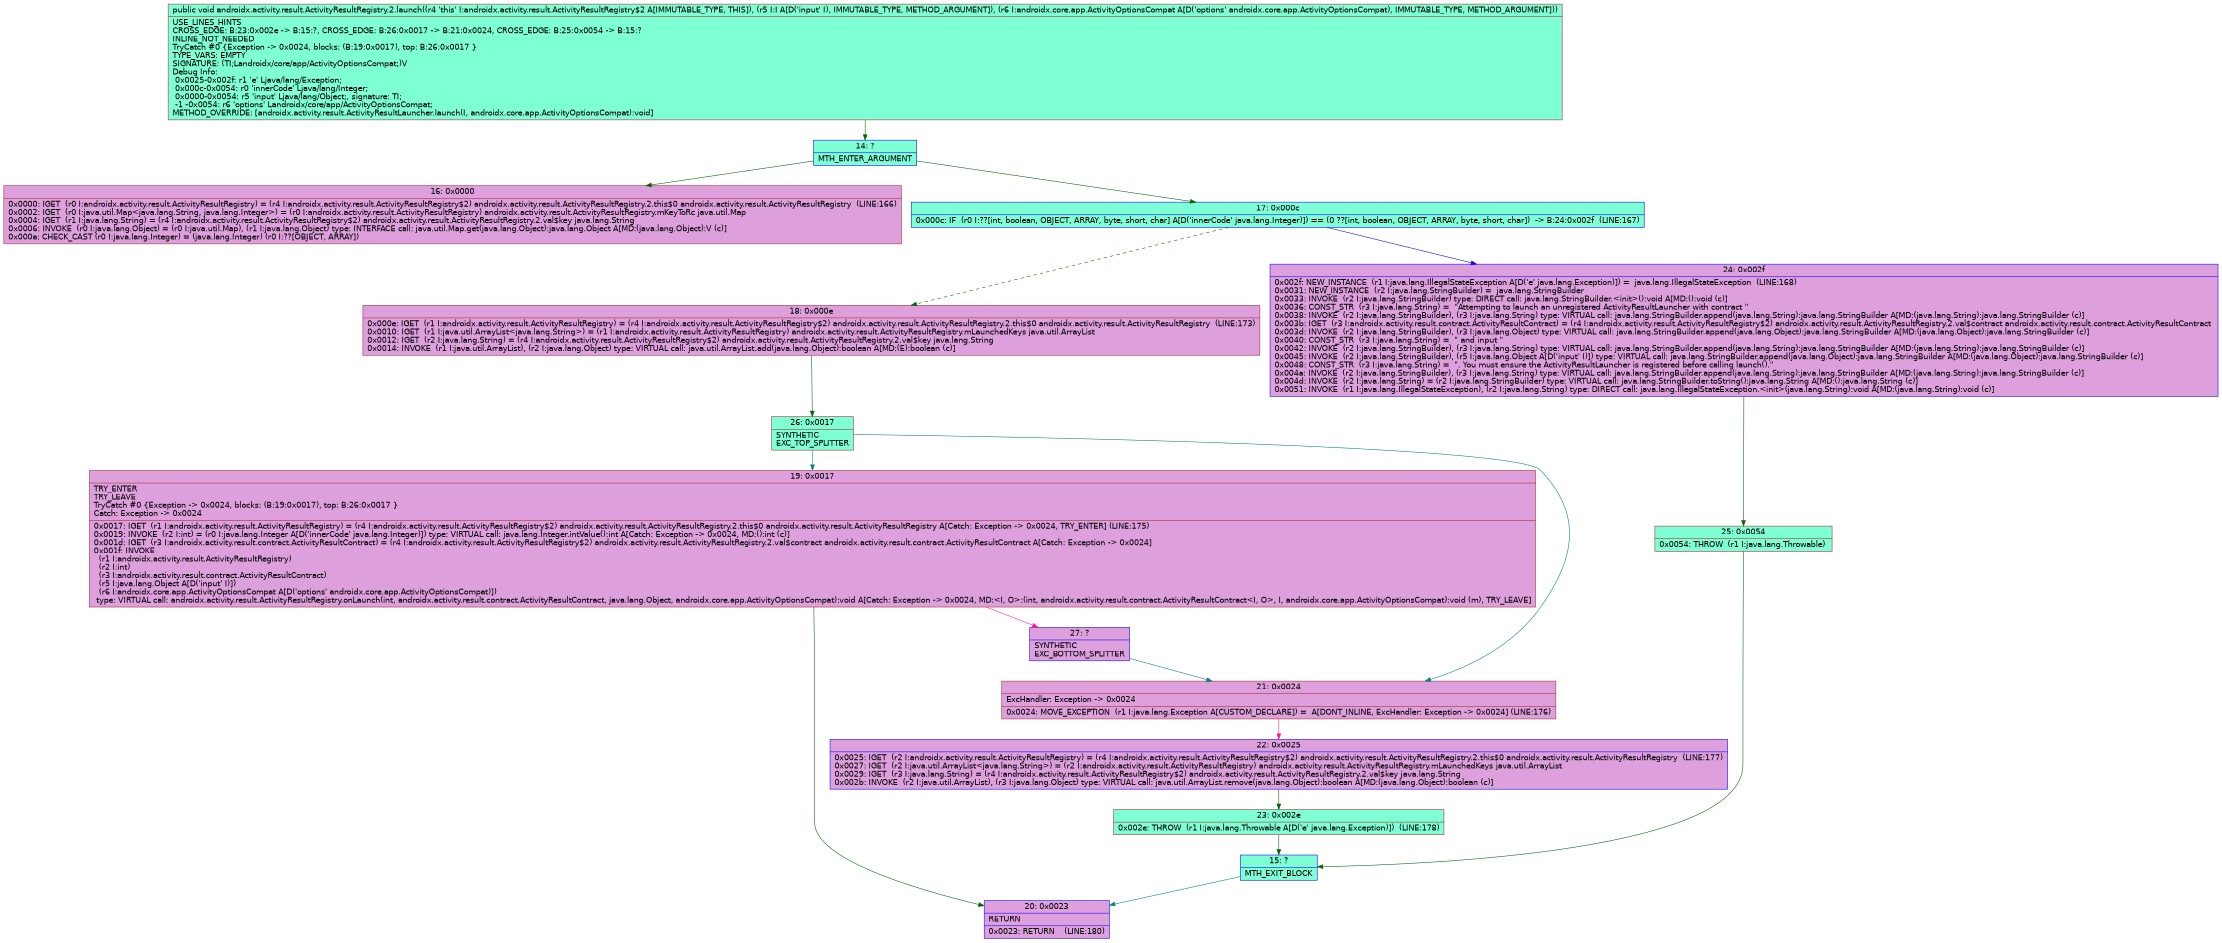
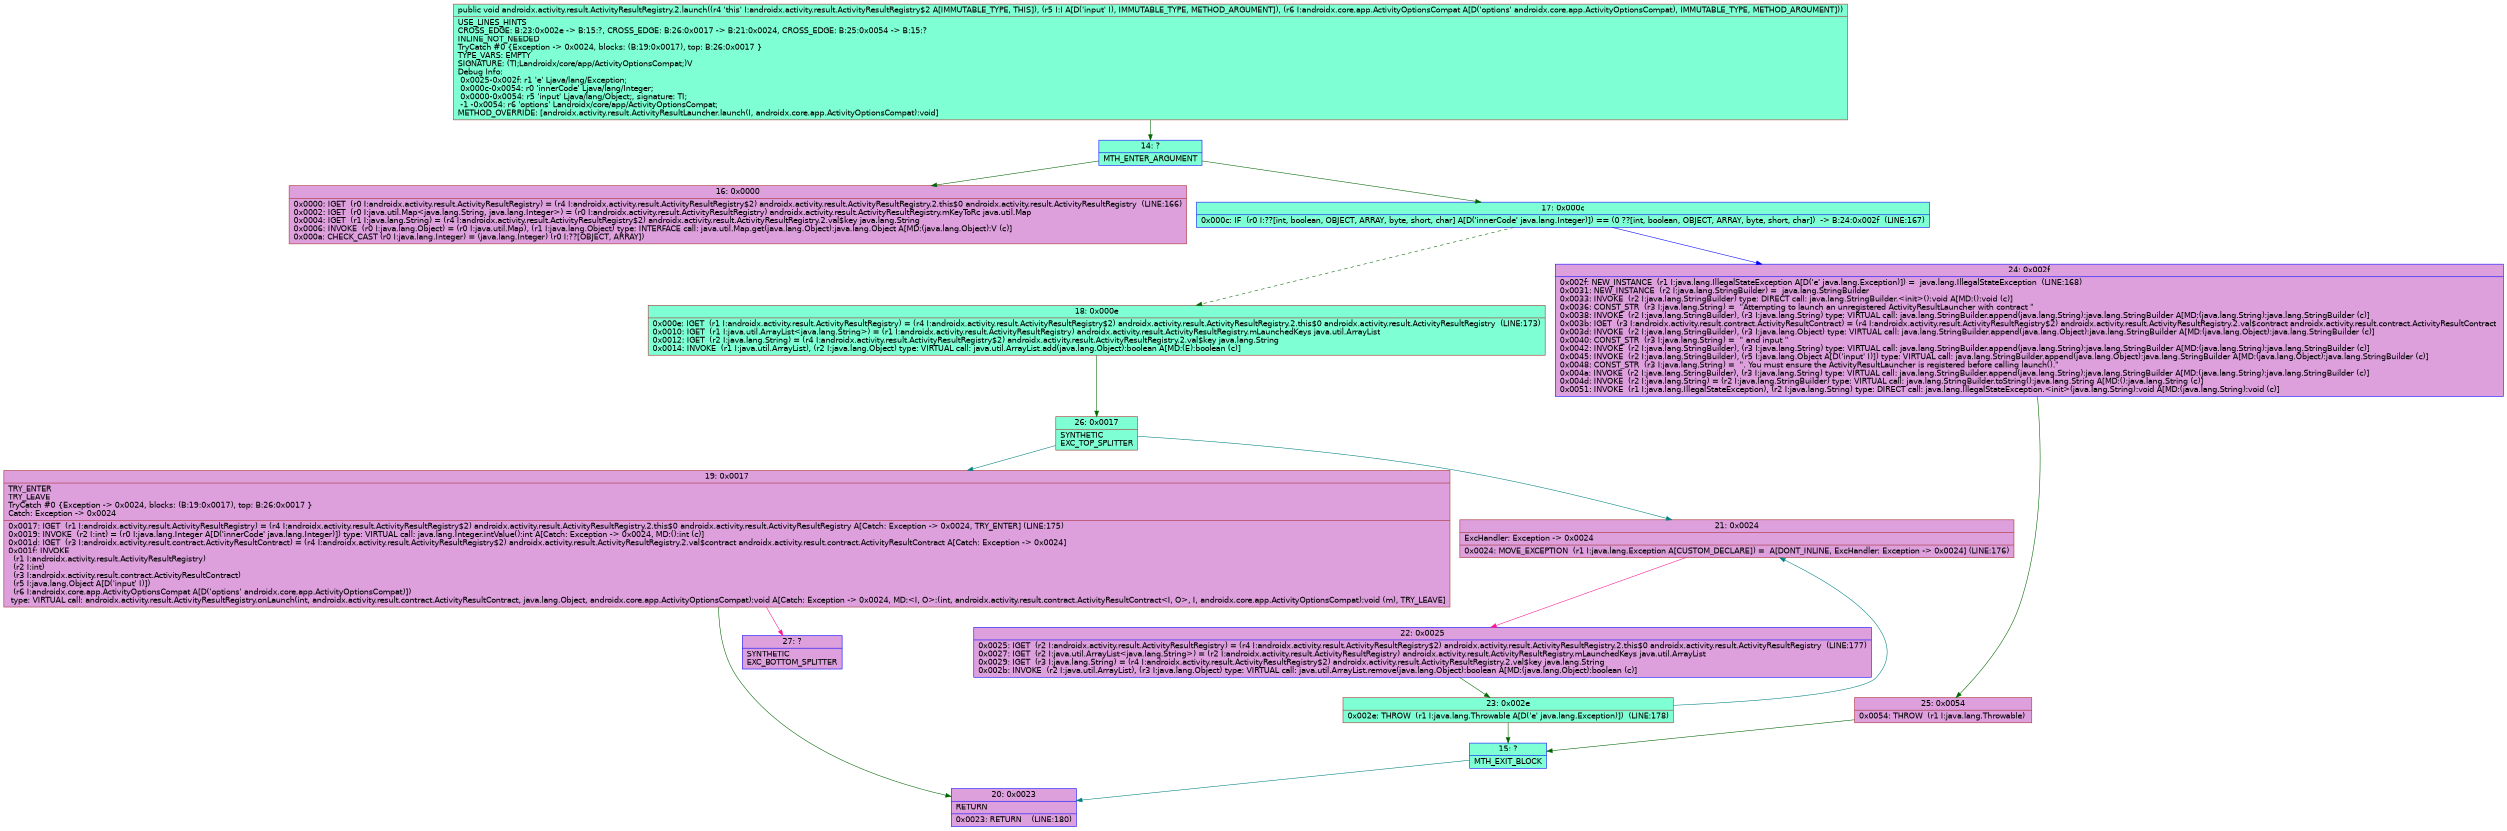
(811, 330) -> (1097, 330)
(1743, 539) -> (1943, 710)
(1168, 669) -> (1860, 685)
